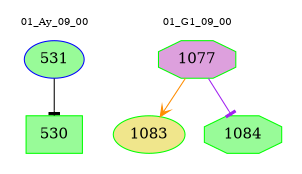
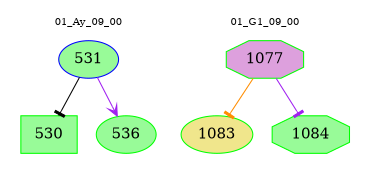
(176, 93) -> (242, 95)
none -> (126, 135)
